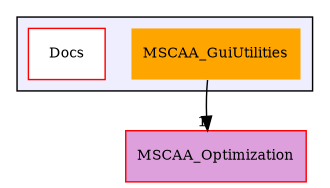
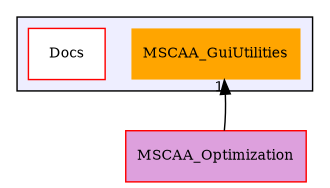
(206, 100) -> (225, 112)
